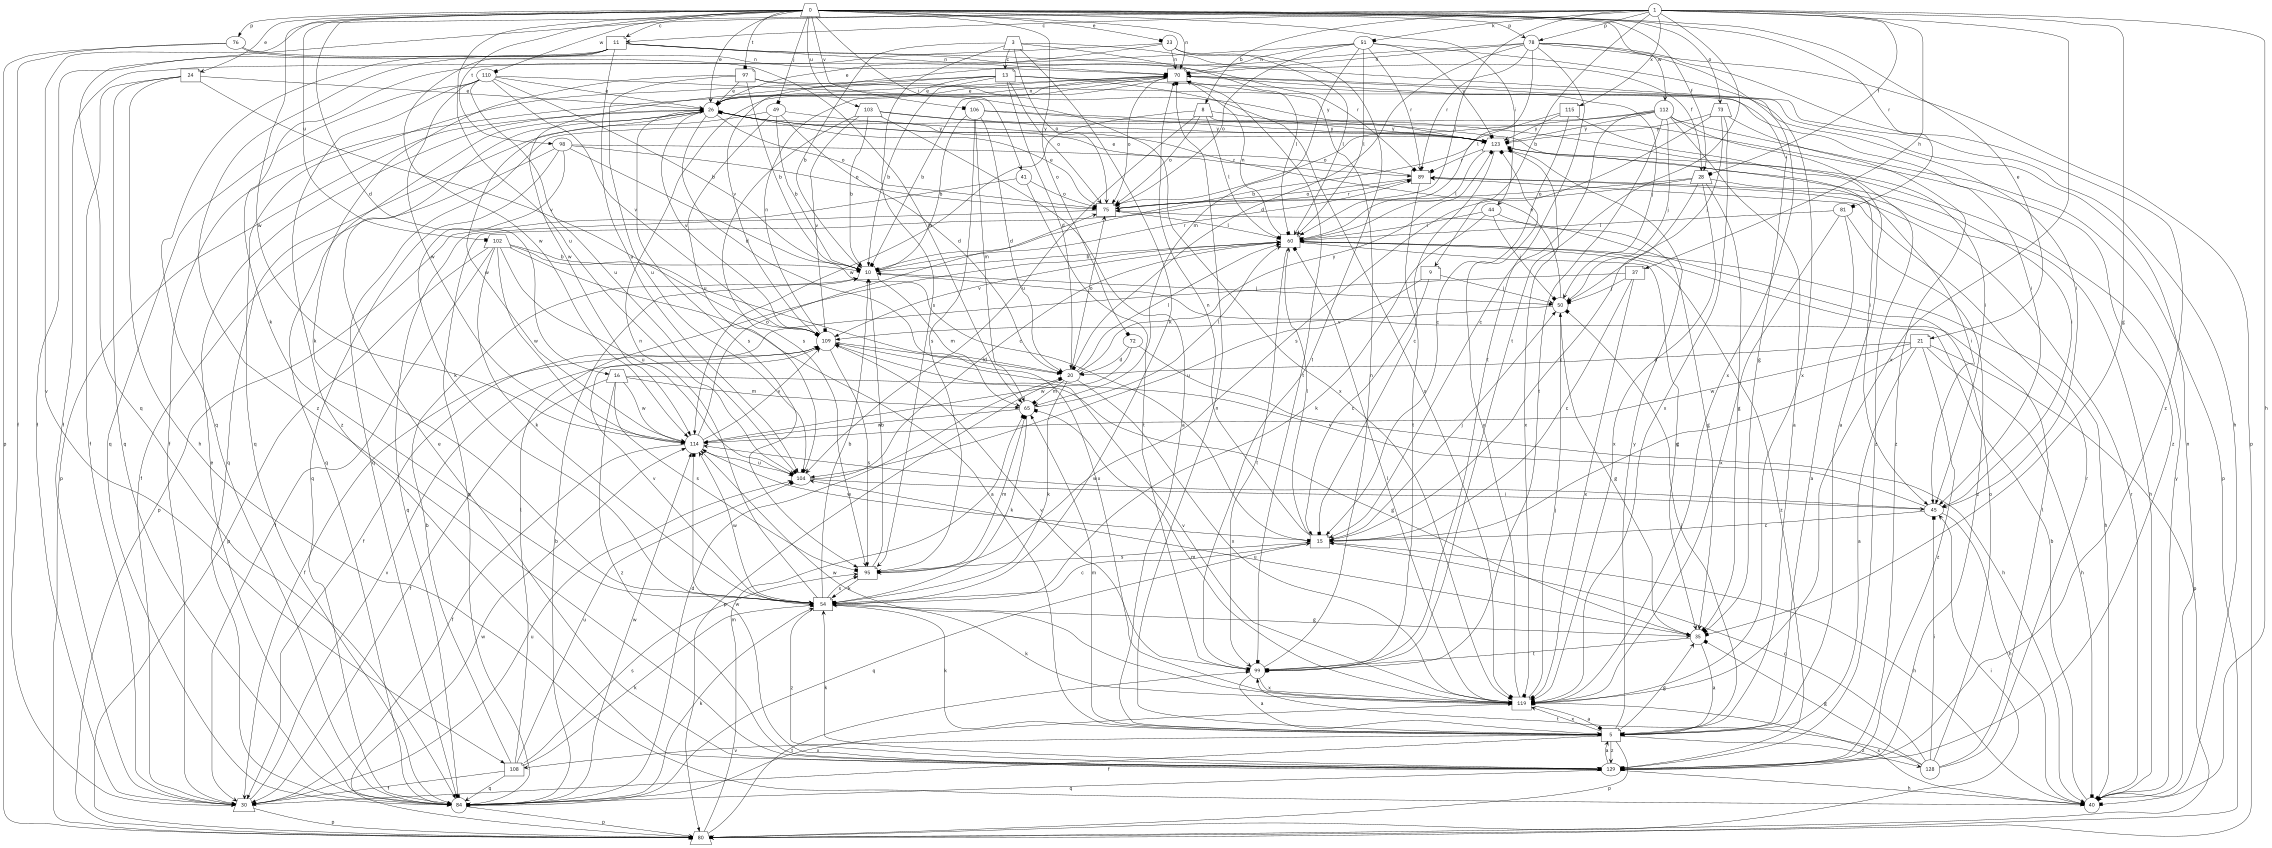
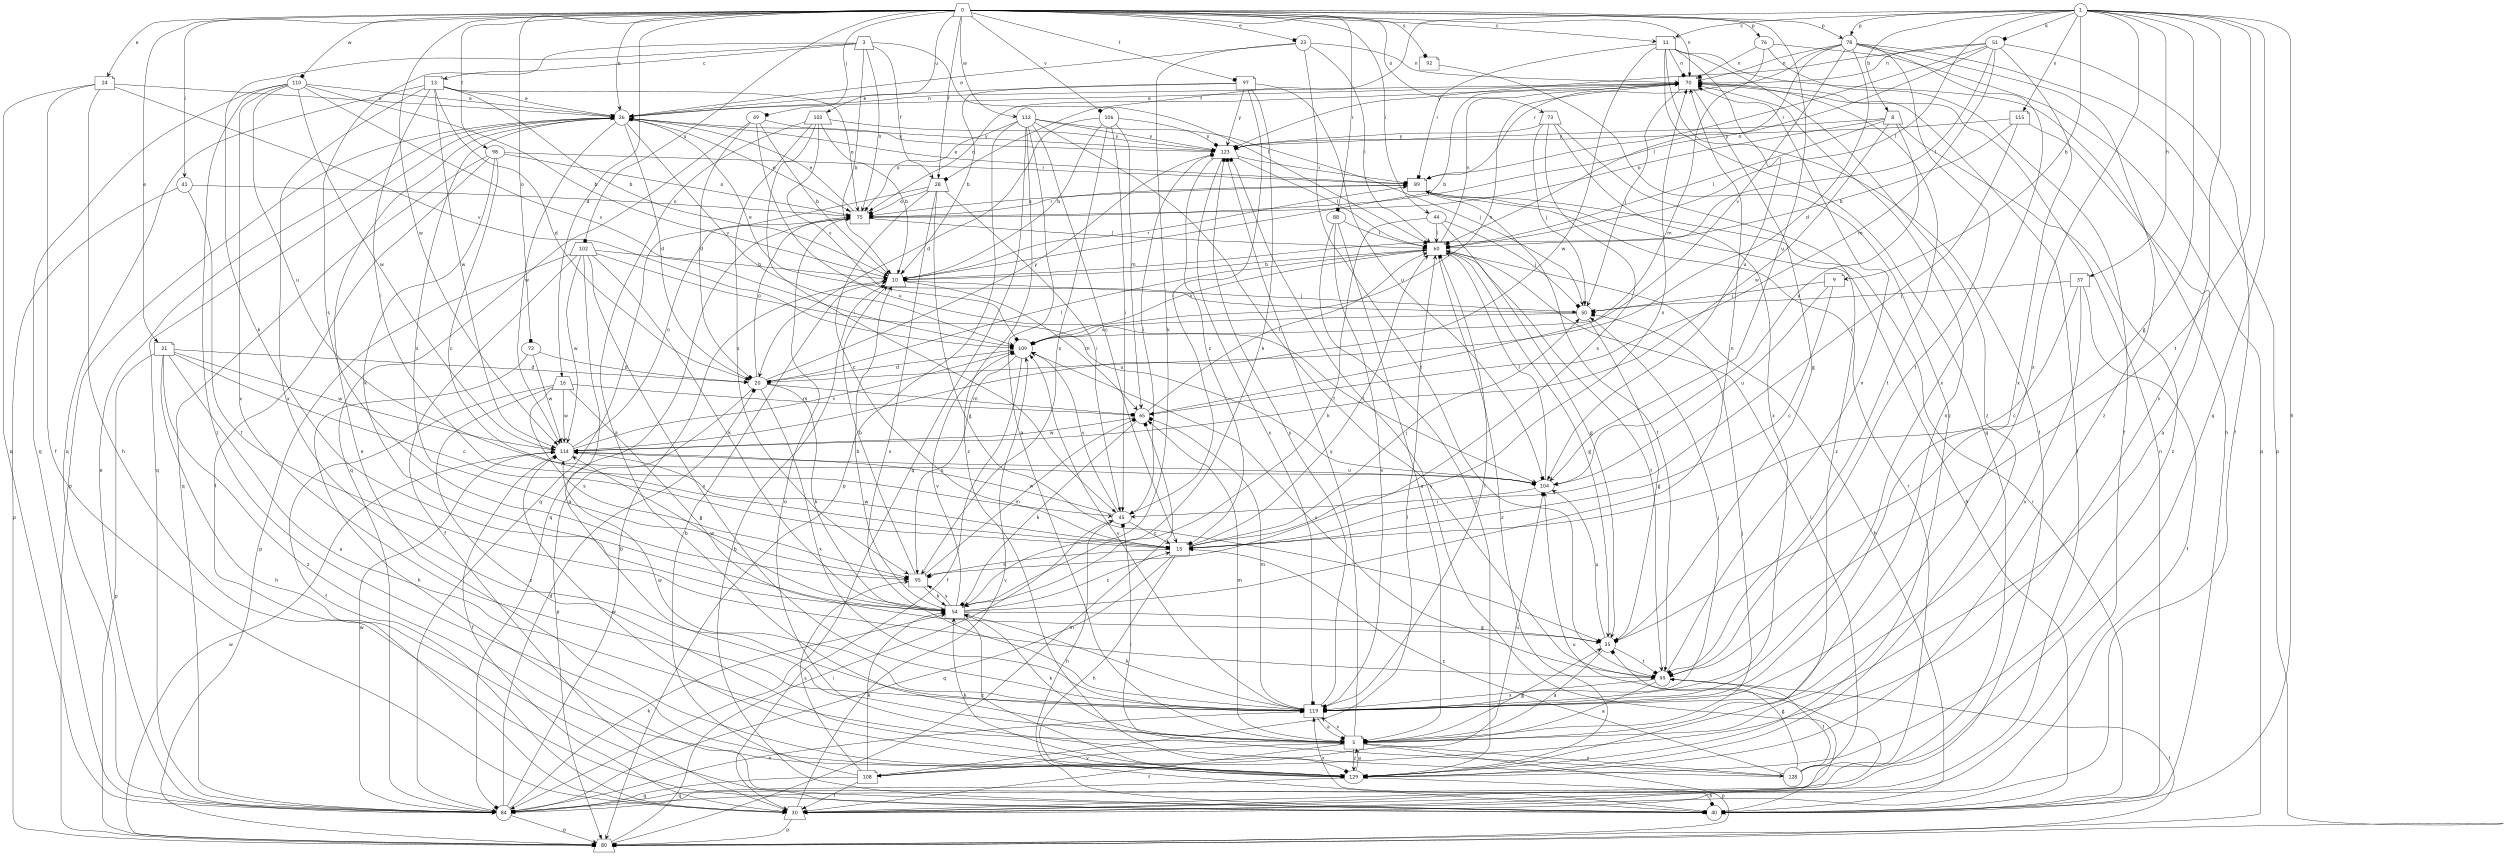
none -> (1429, 64)
(1435, 198) -> (899, 199)
(1843, 210) -> (1336, 217)
